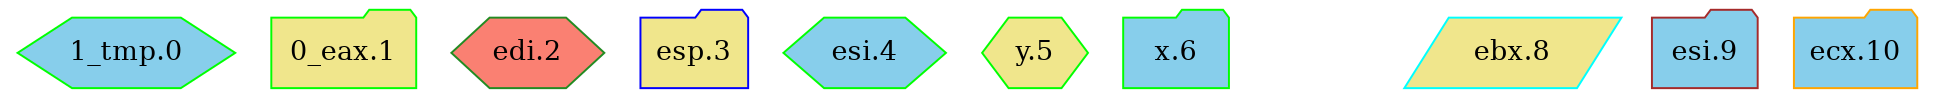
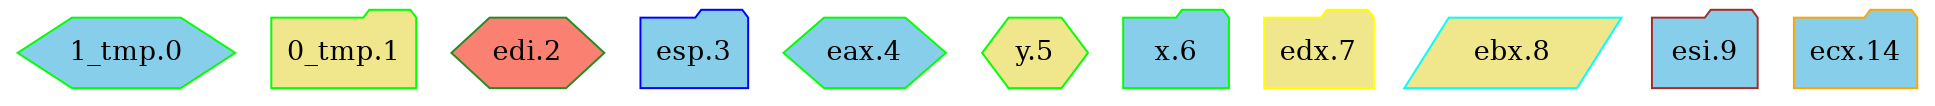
(344, 53) -> (344, 53)
(694, 53) -> (694, 53)
(865, 53) -> (865, 53)
none -> (1319, 53)
(1856, 53) -> (1856, 53)
